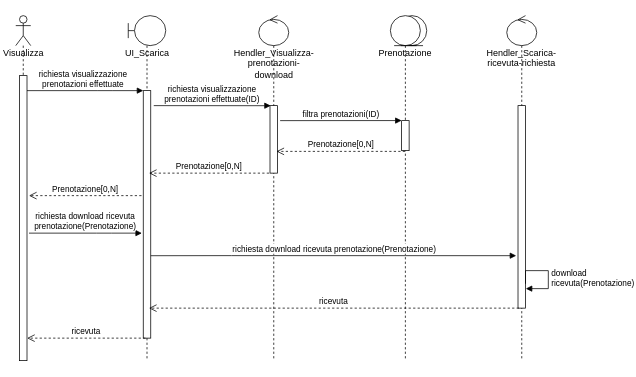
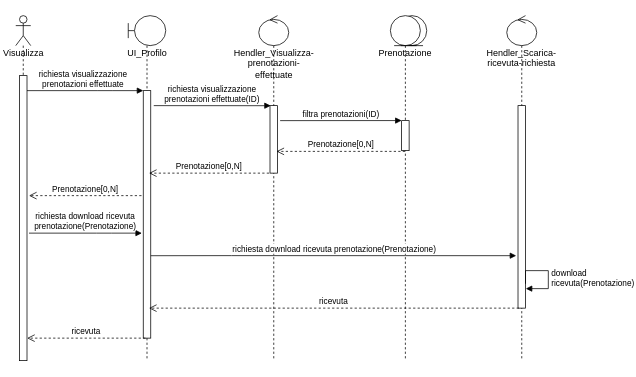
(147, 58) -> (147, 58)
(274, 85) -> (274, 85)
